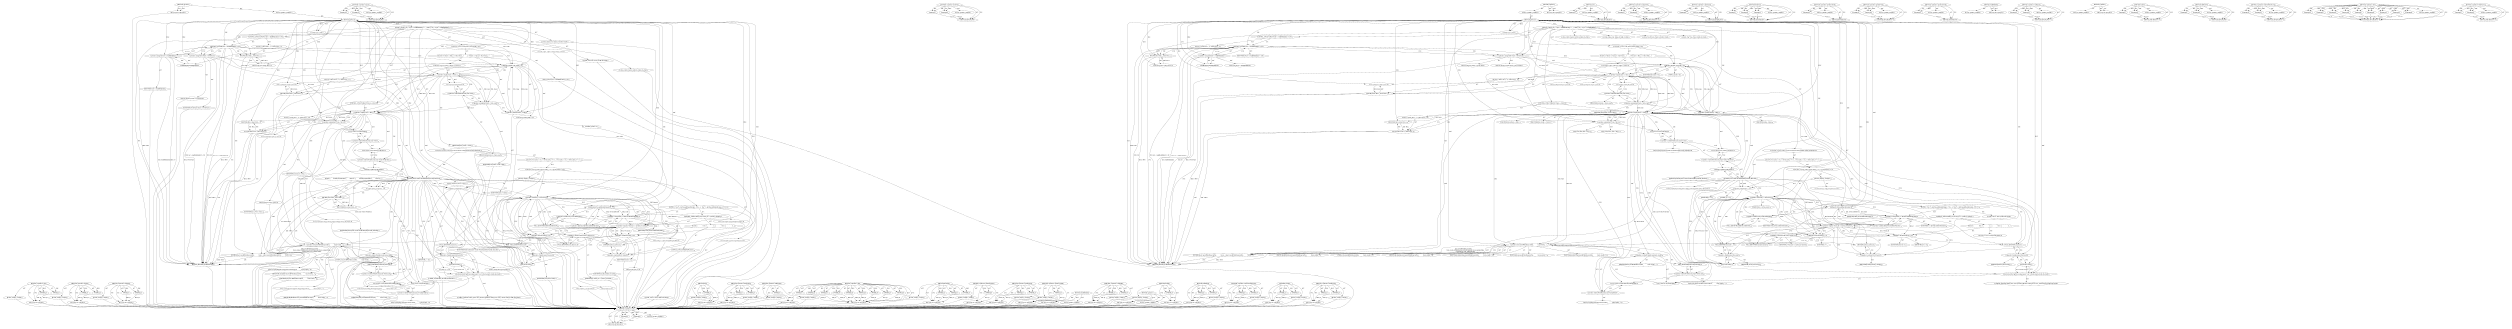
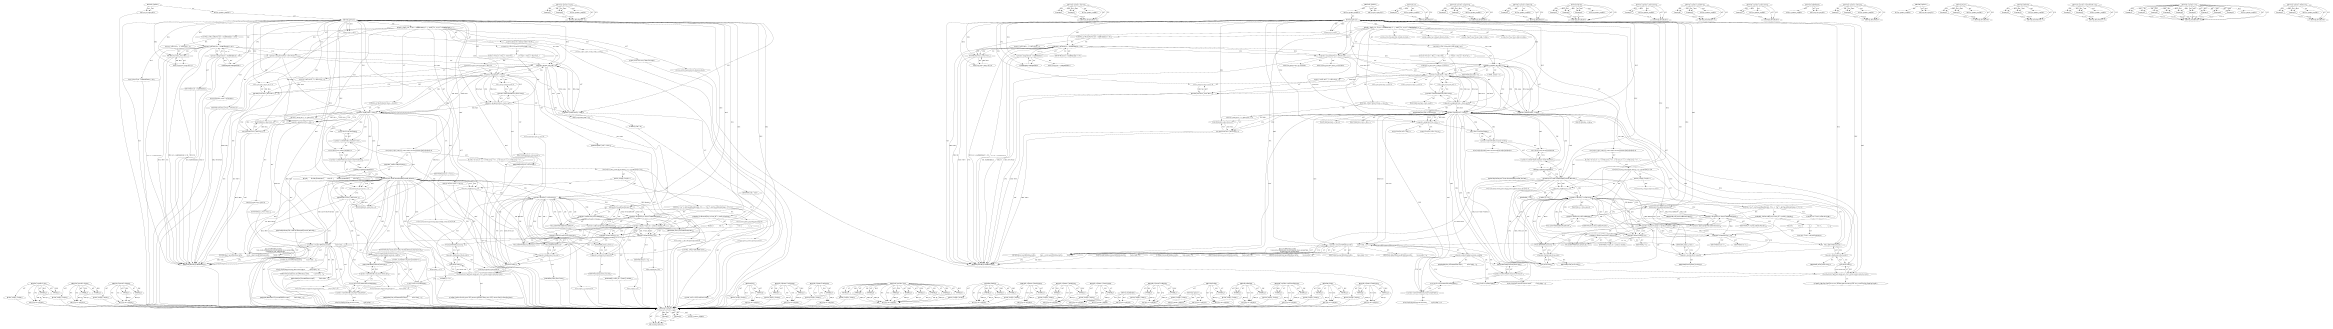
none -> (395, 165)
